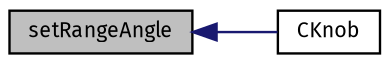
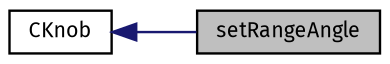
(247, 32) -> (166, 32)
